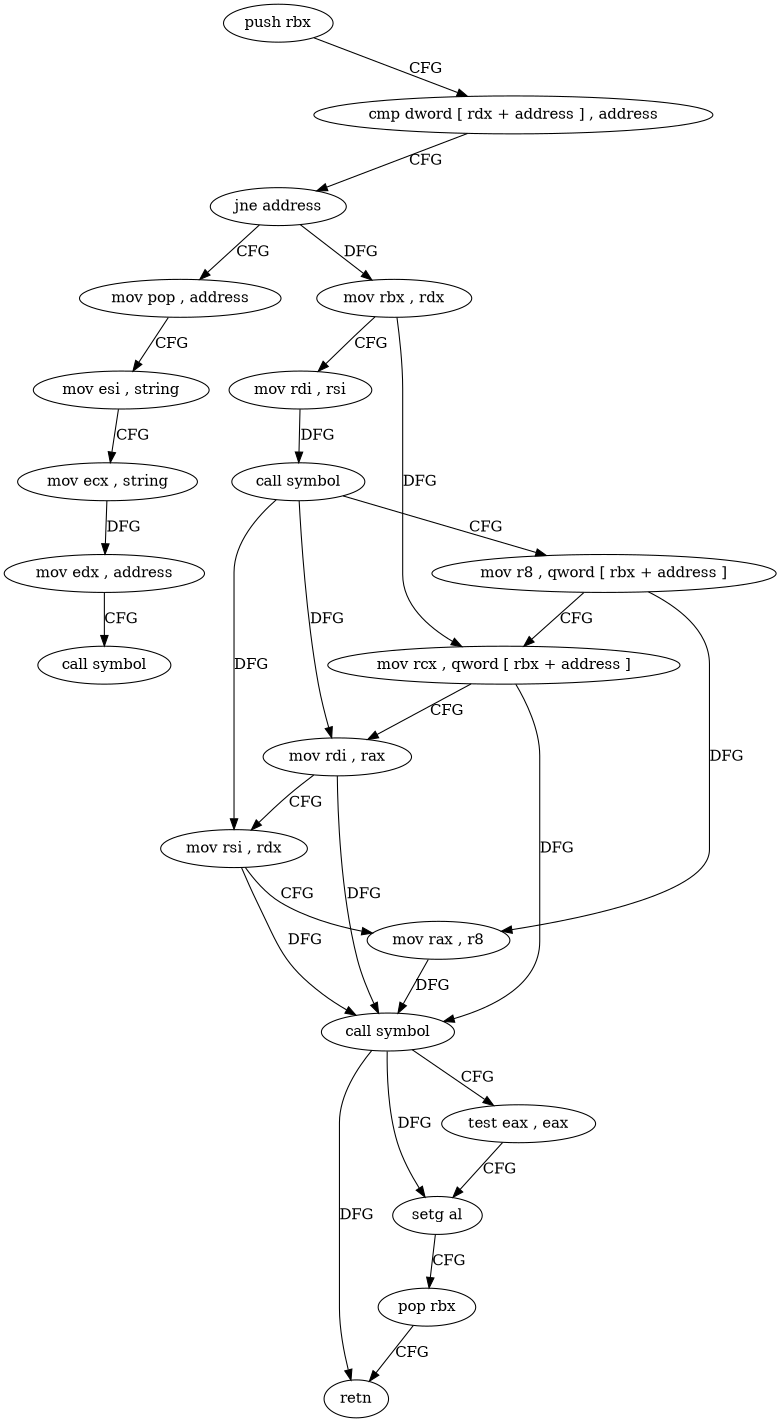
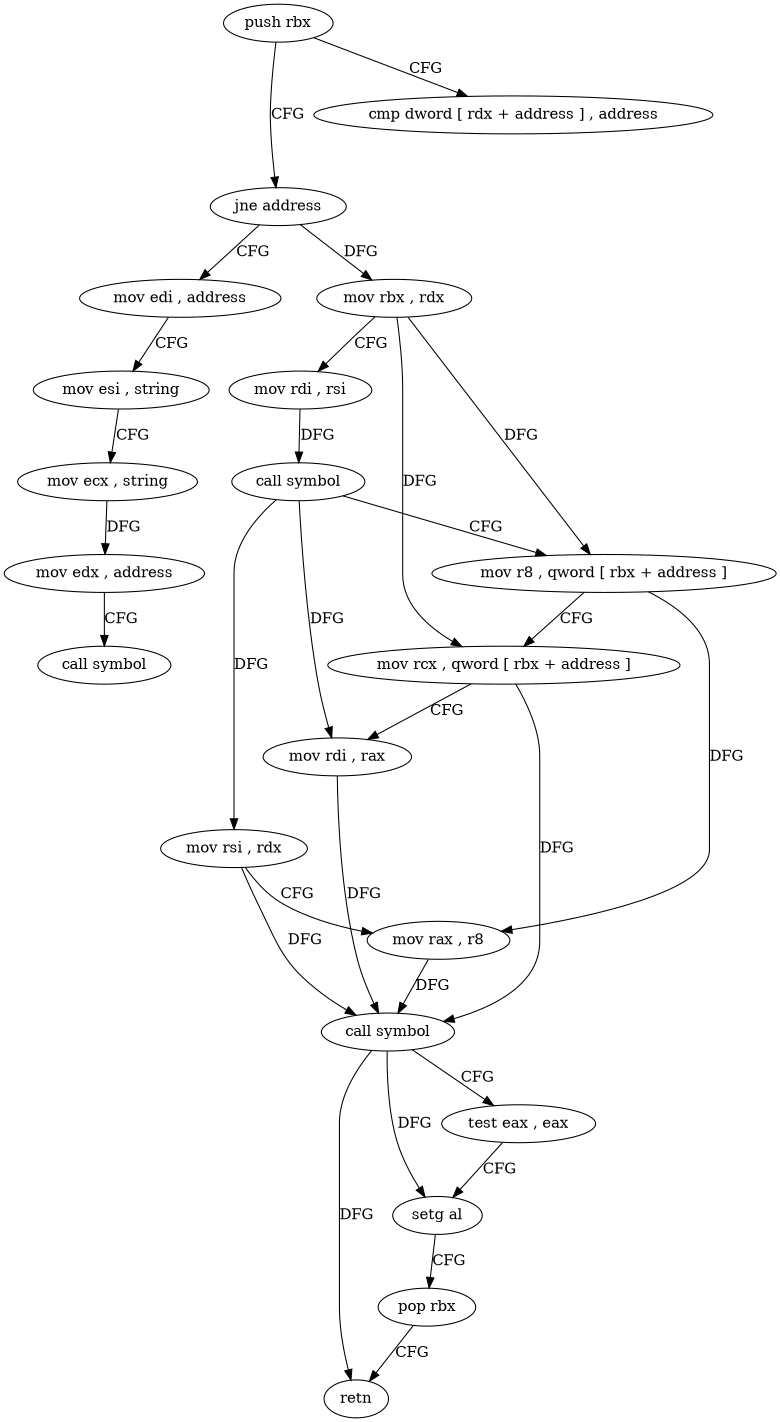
(397, 160) -> (270, 109)
(180, 298) -> (180, 298)
none -> (496, 432)
(285, 798) -> none
